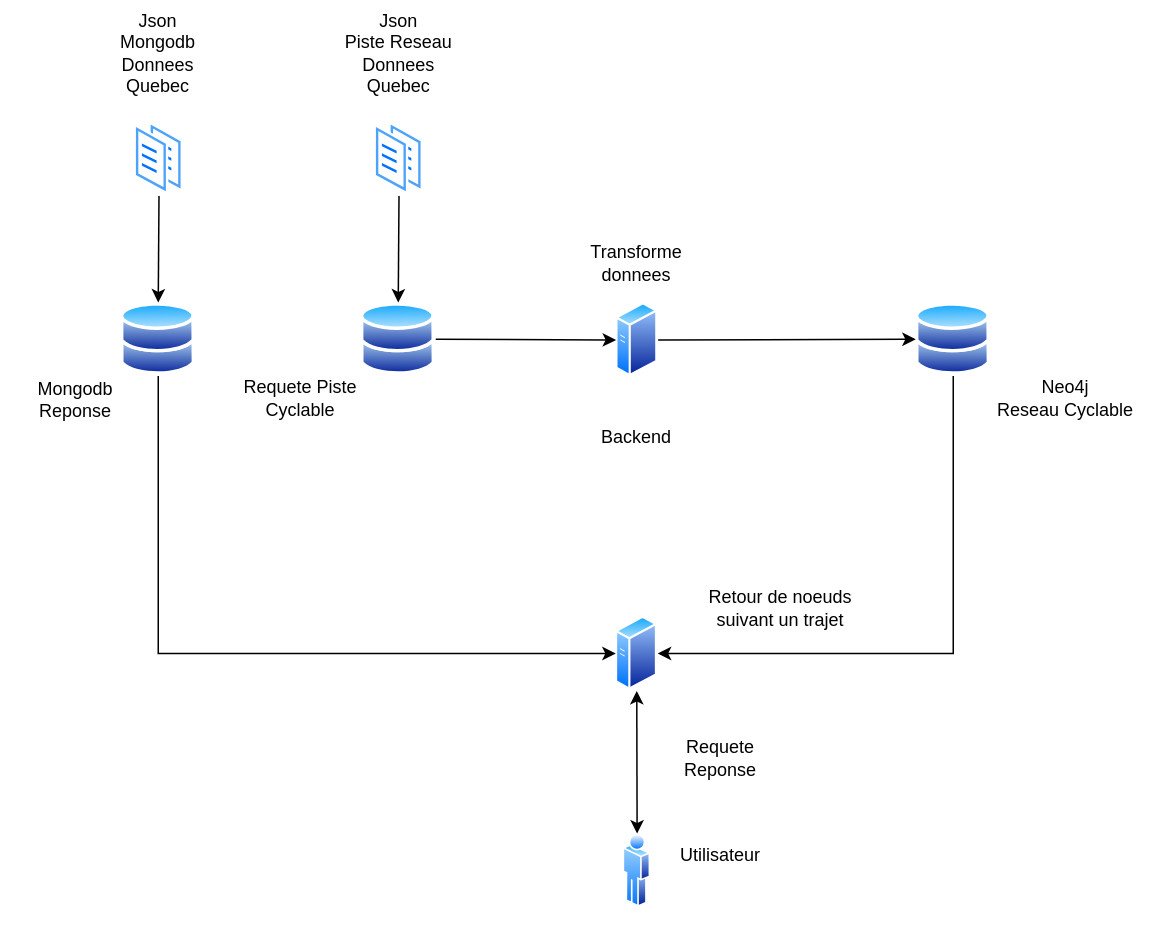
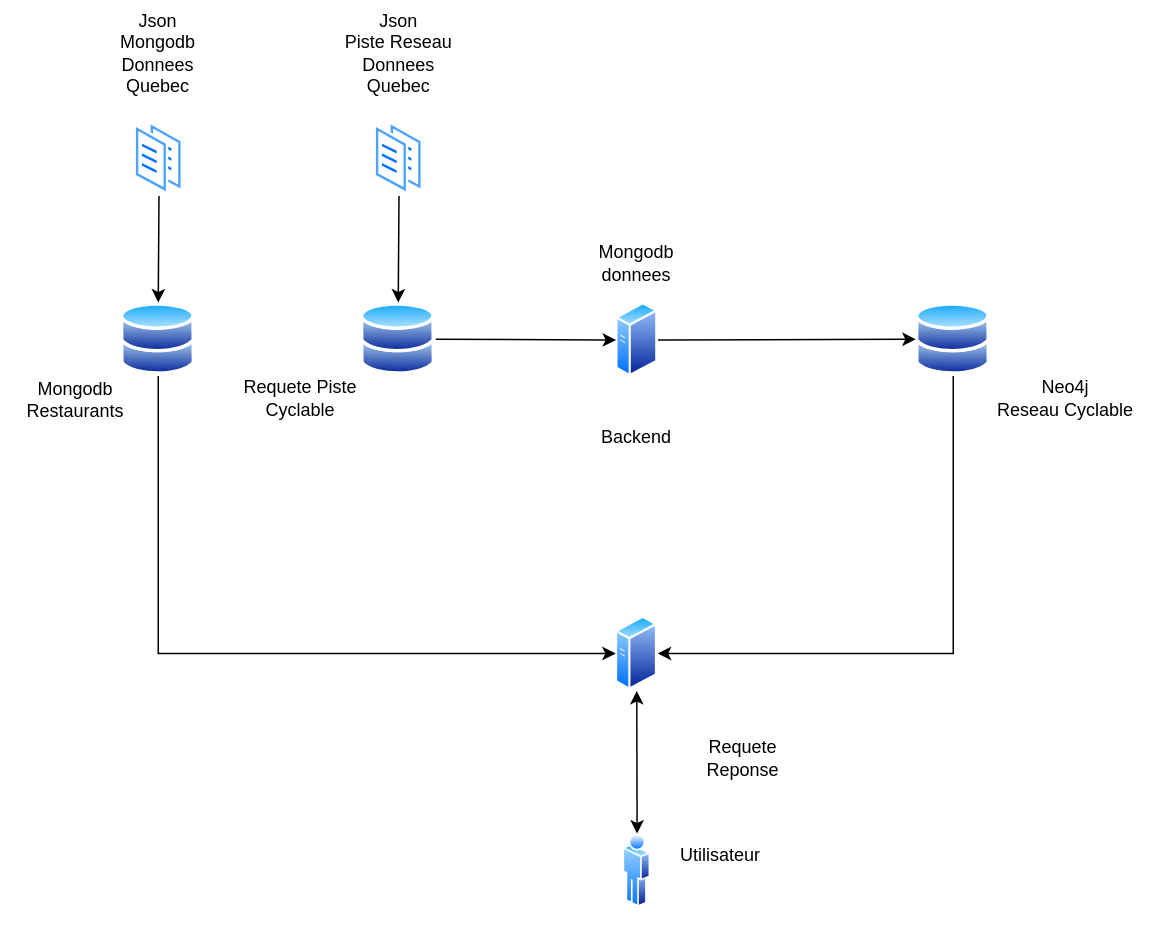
(637, 263) -> (637, 263)
(76, 400) -> (76, 400)
(781, 608) -> none
(721, 758) -> (743, 758)
